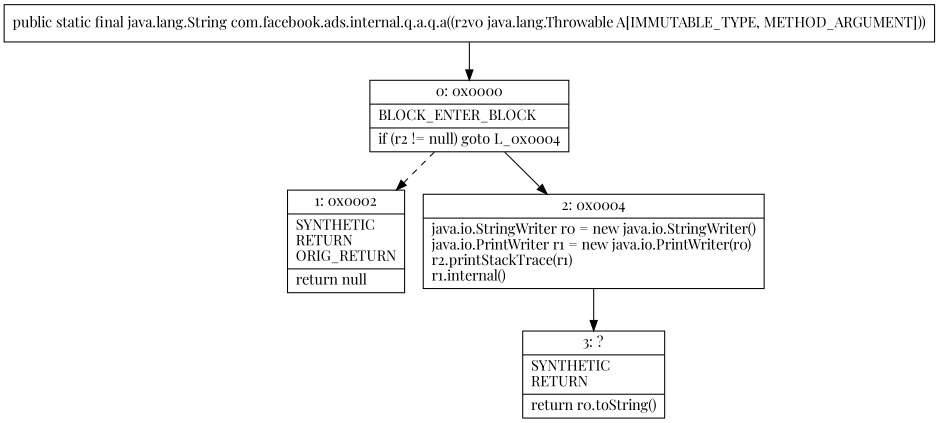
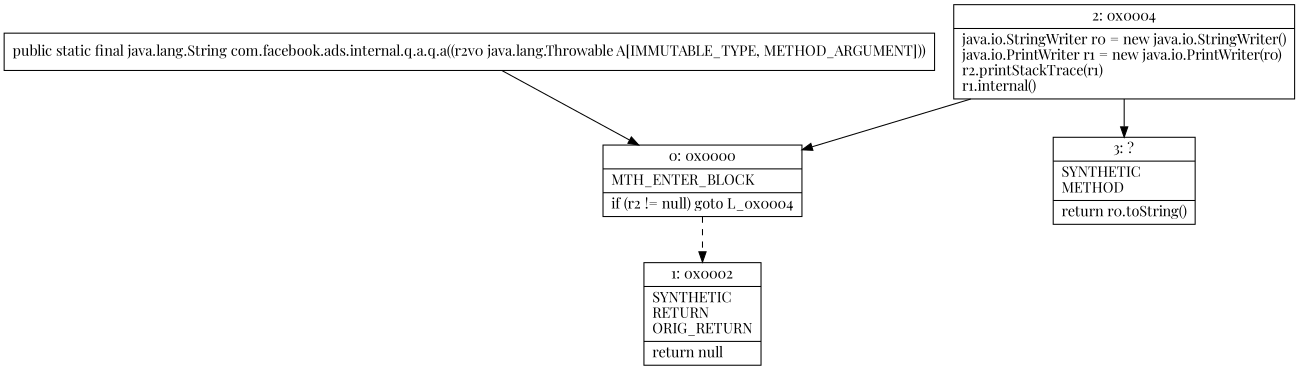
(457, 116) -> (683, 180)
(522, 169) -> (891, 123)
(559, 382) -> (1093, 188)
